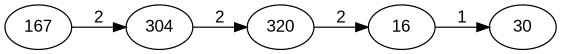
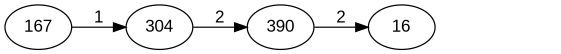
(99, 18) -> (99, 18)
(281, 27) -> (281, 27)
(523, 27) -> none
